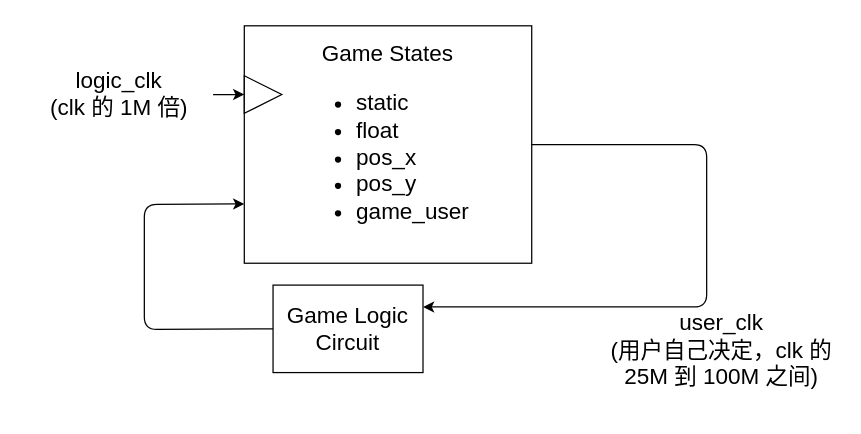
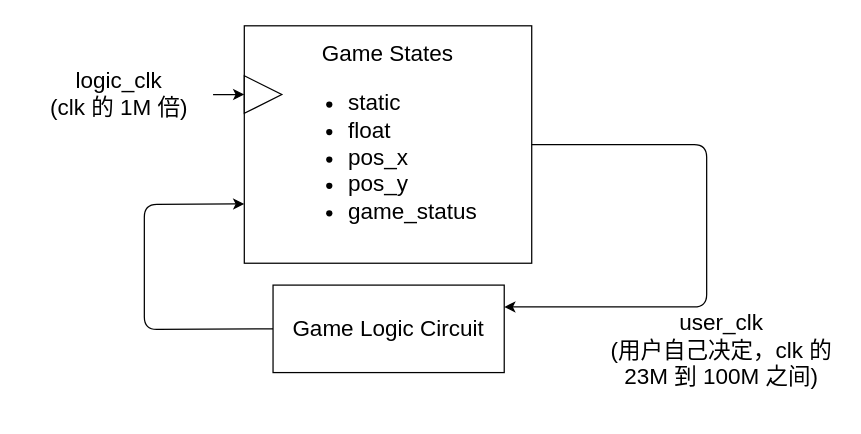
(388, 144) -> (388, 144)
(348, 329) -> (389, 329)
(722, 351) -> (722, 351)
